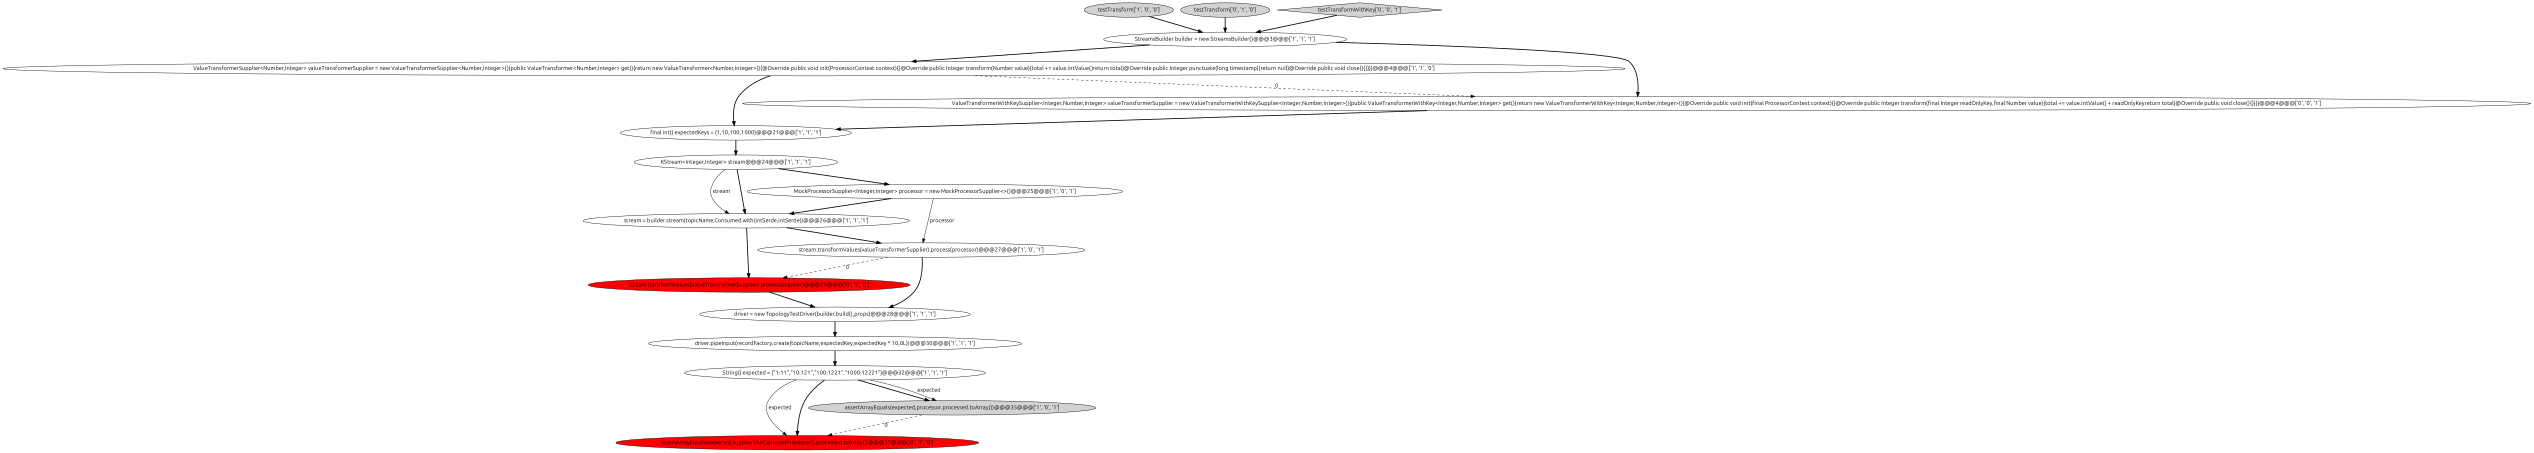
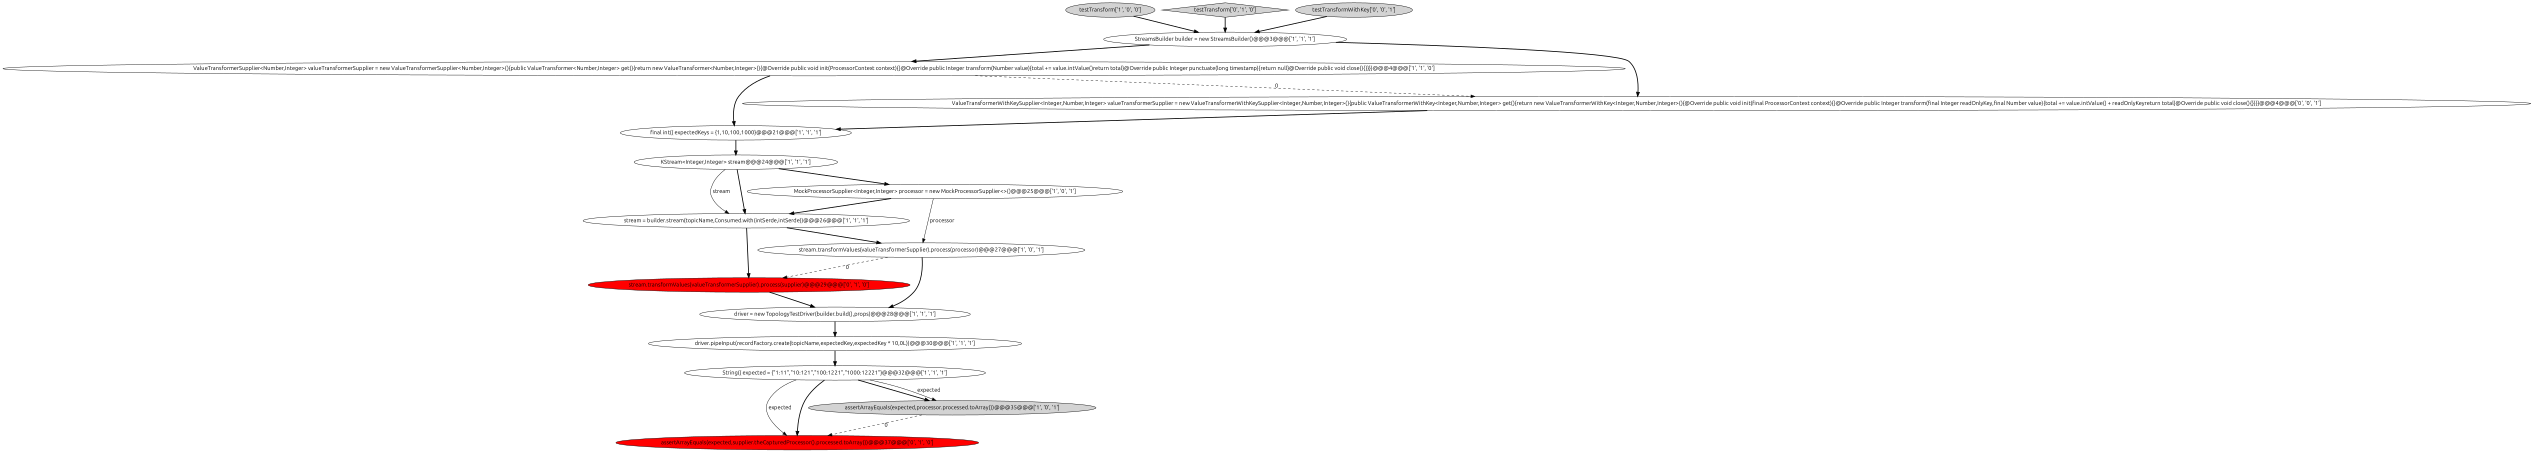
(1225, 10) -> (1225, 10)
(1360, 10) -> (1354, 10)
